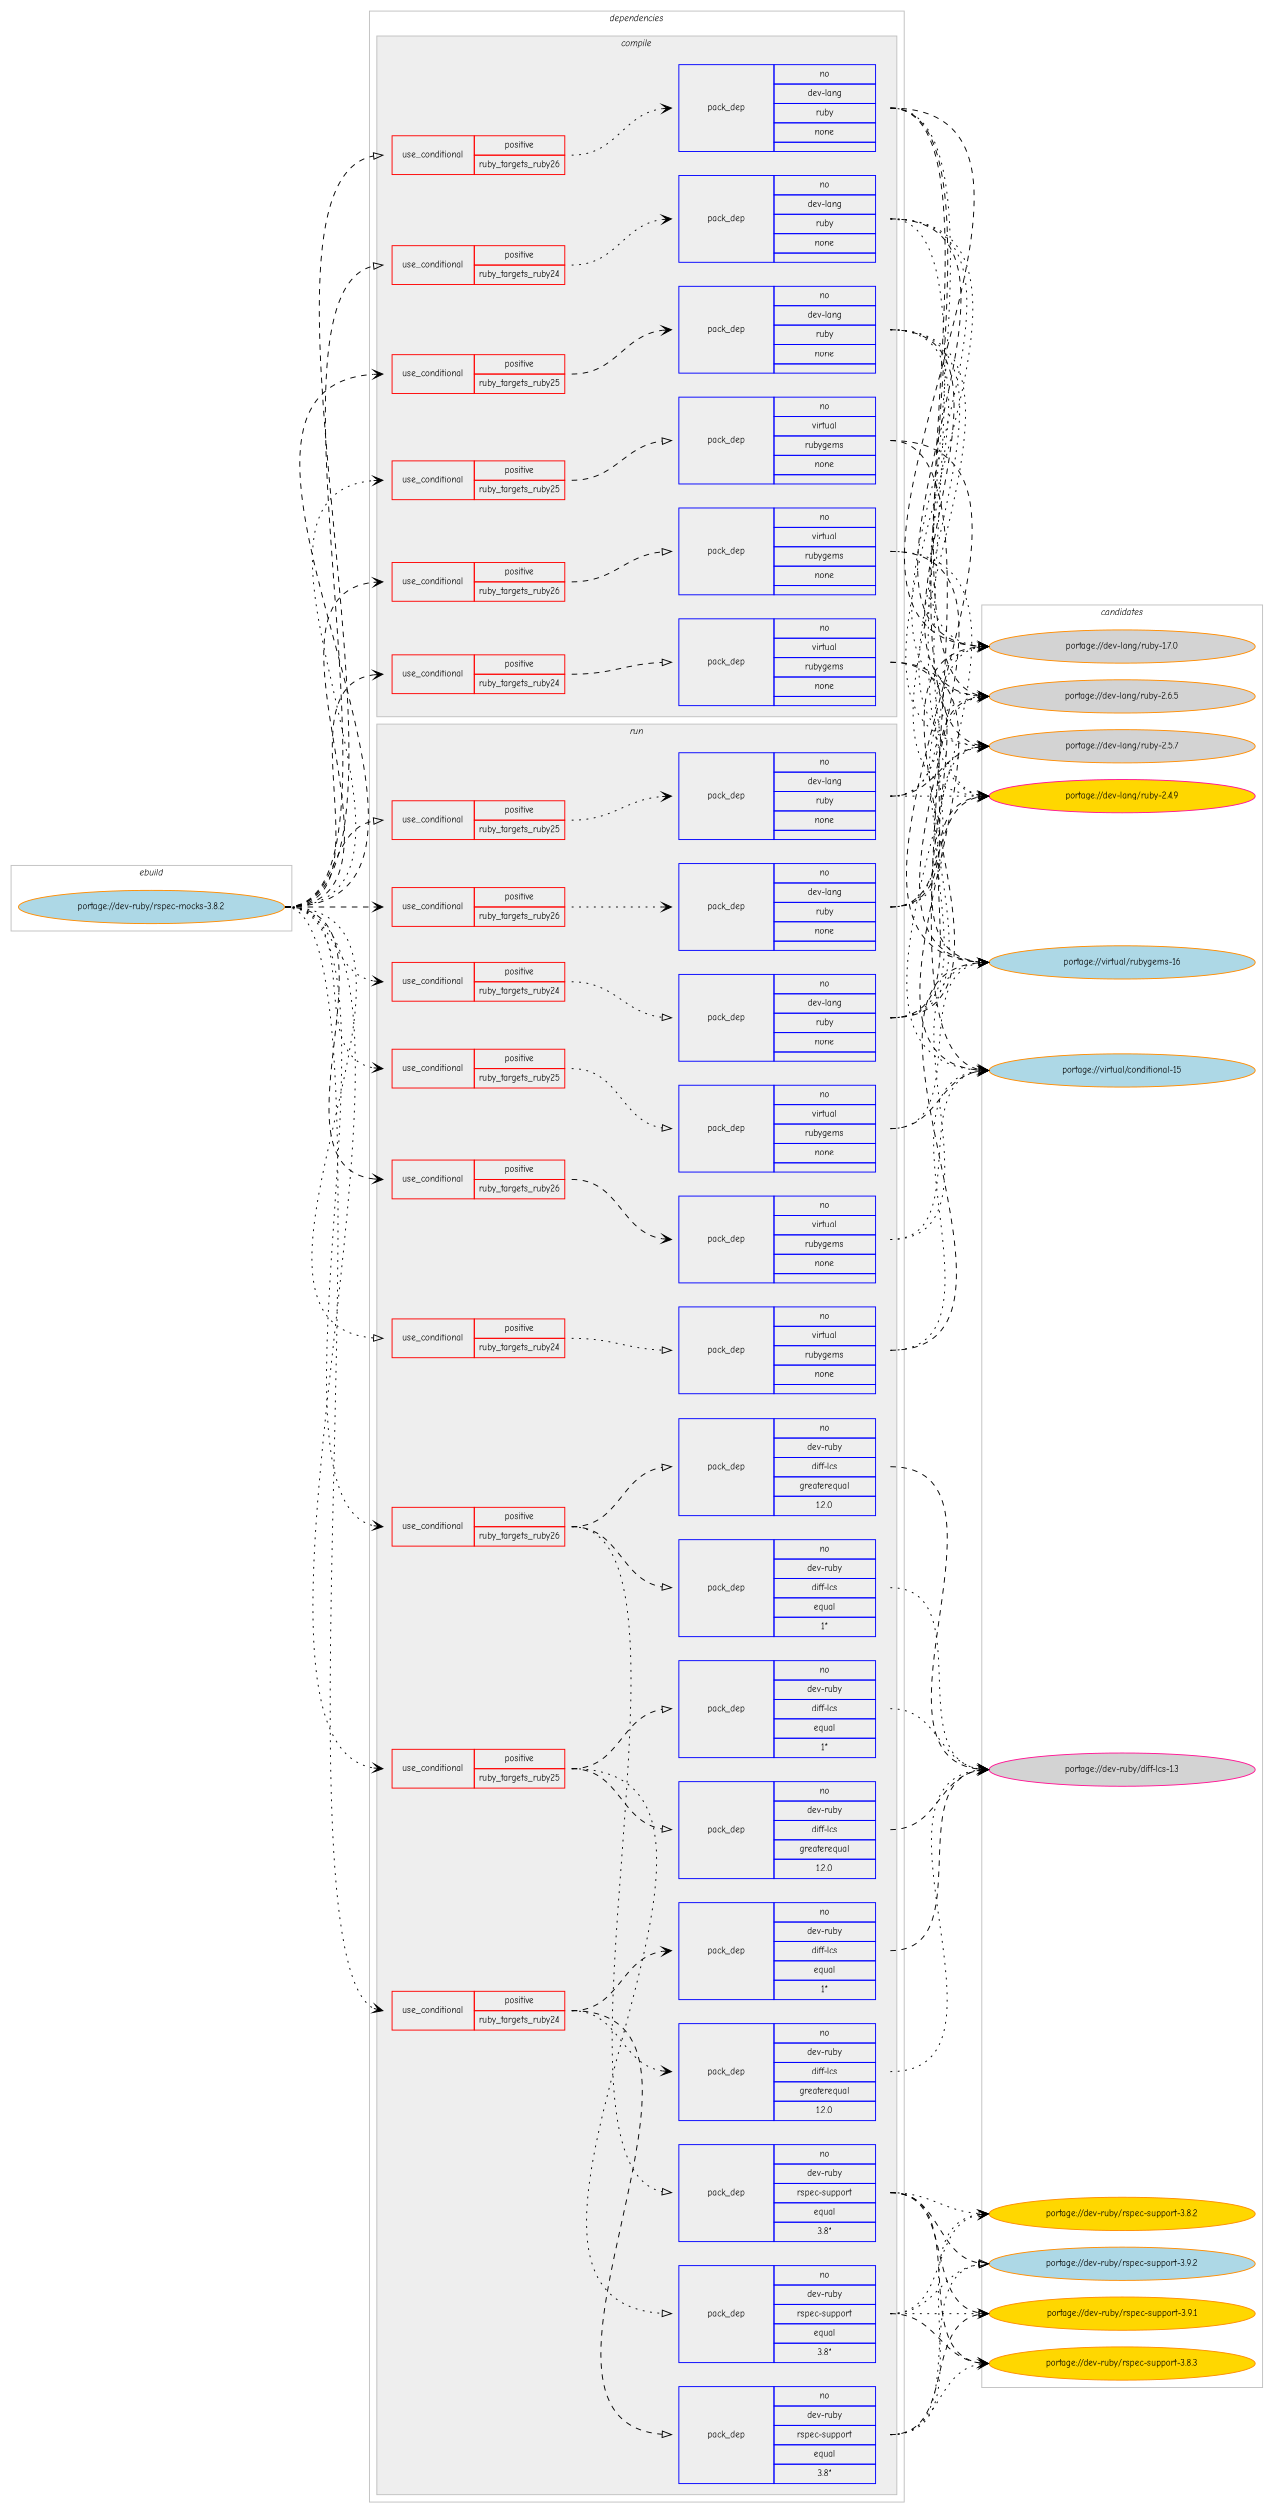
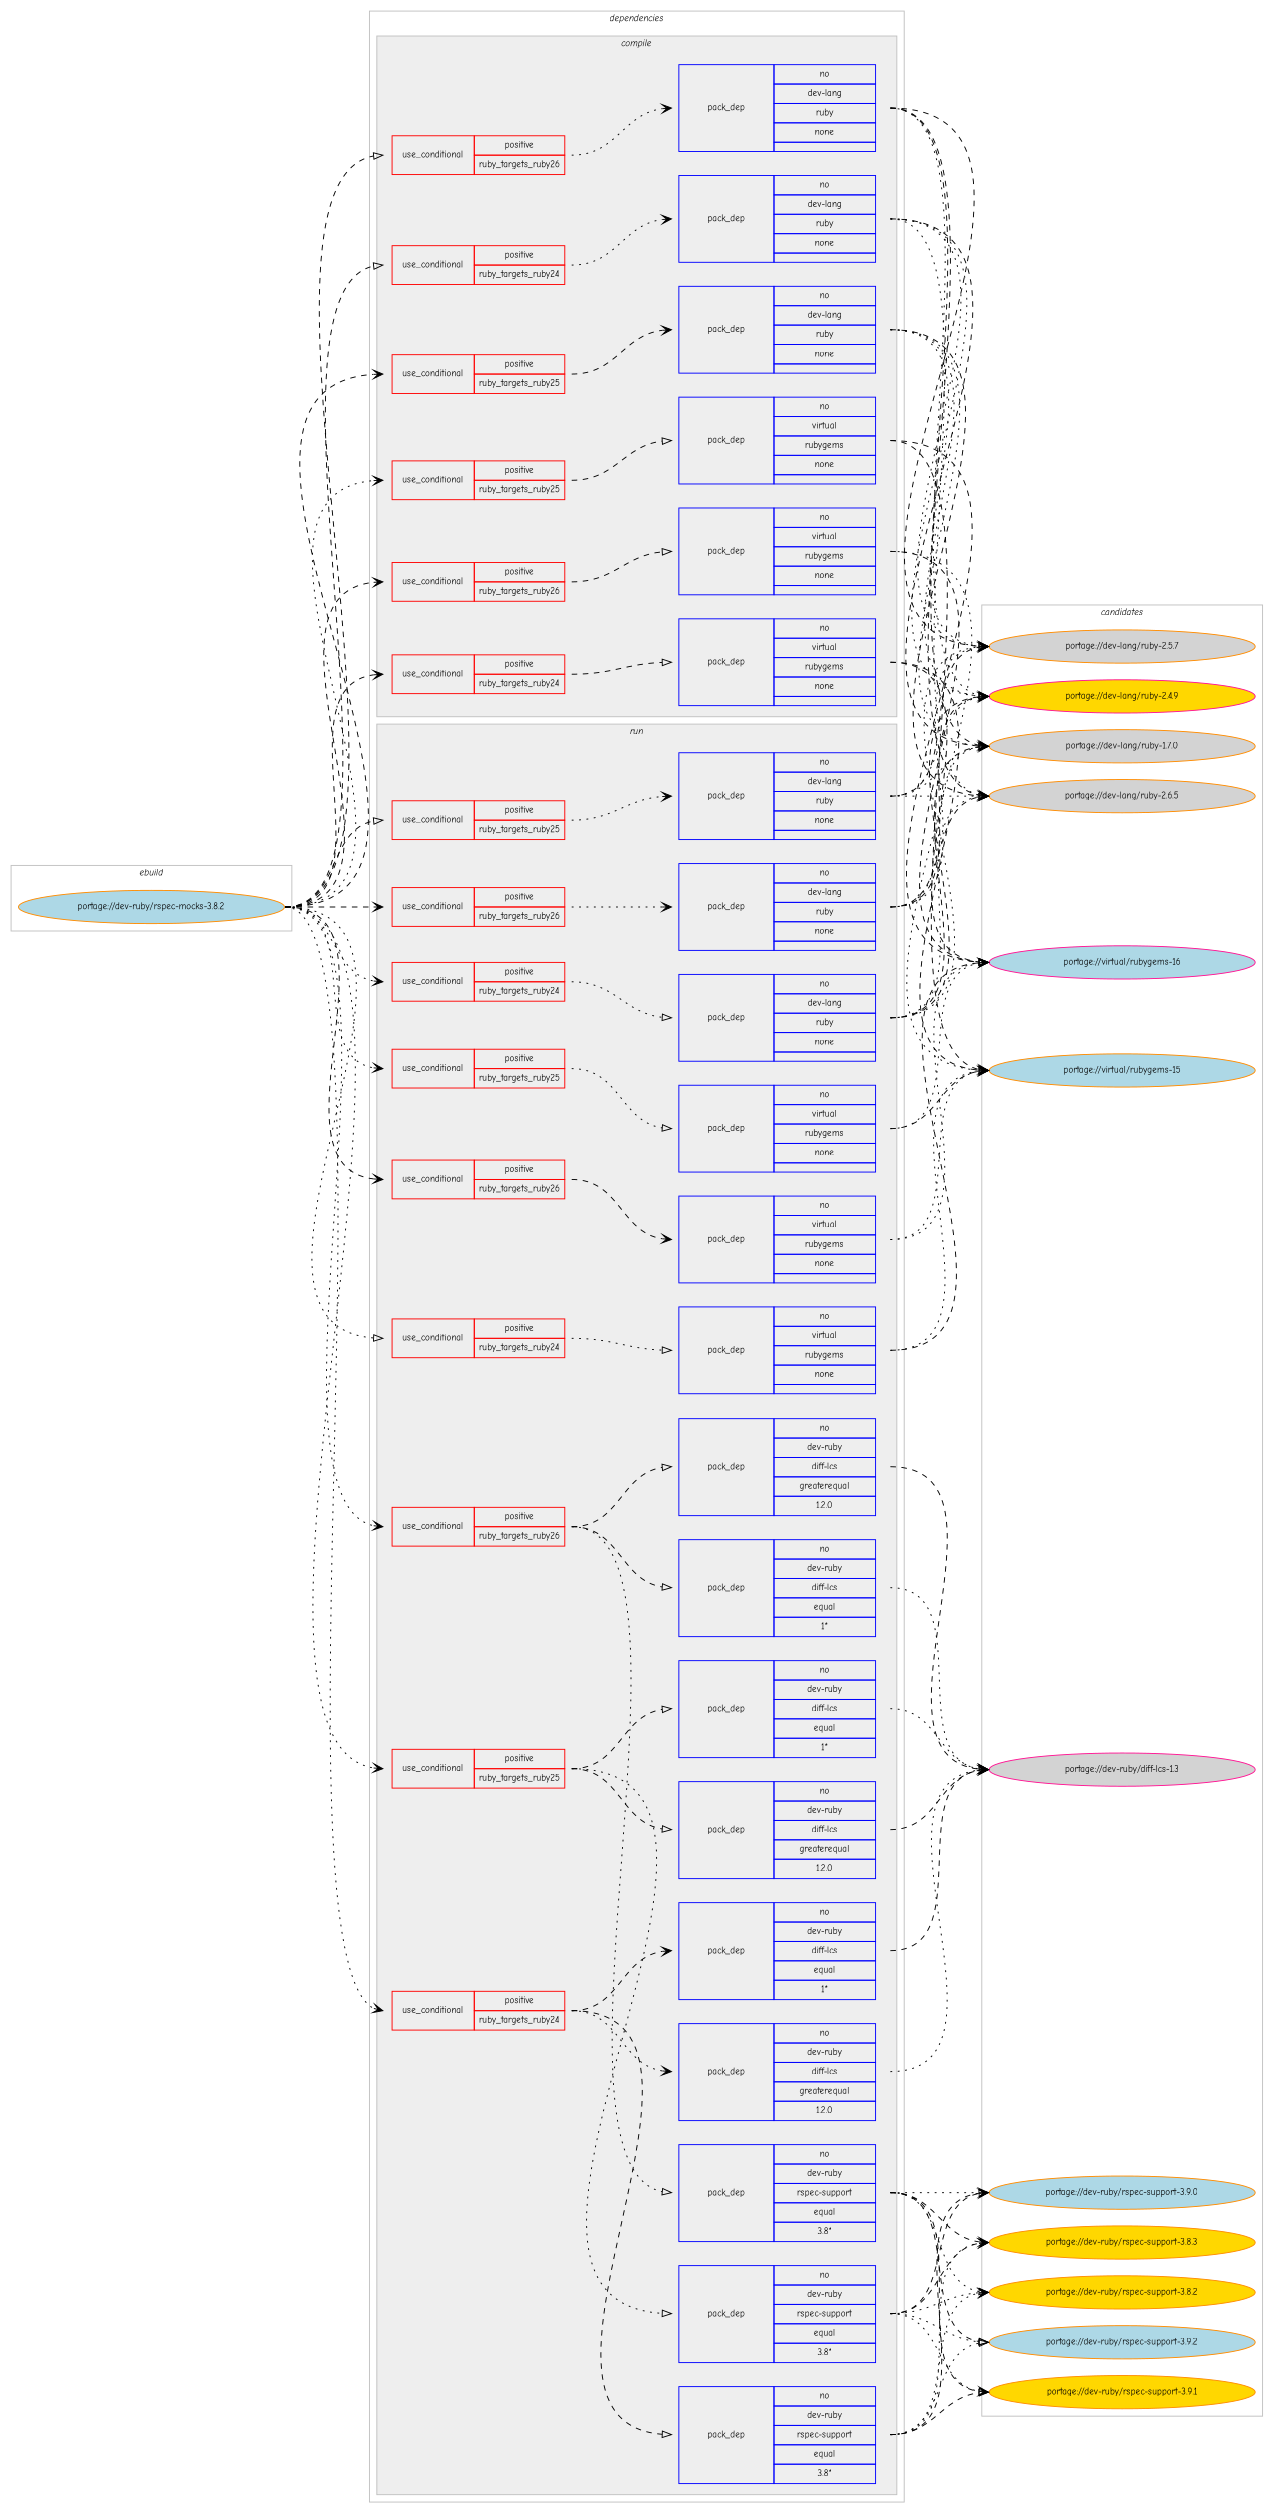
(1122, 962) -> (1122, 962)
(1122, 1070) -> (1122, 1070)
none -> (1122, 2193)
